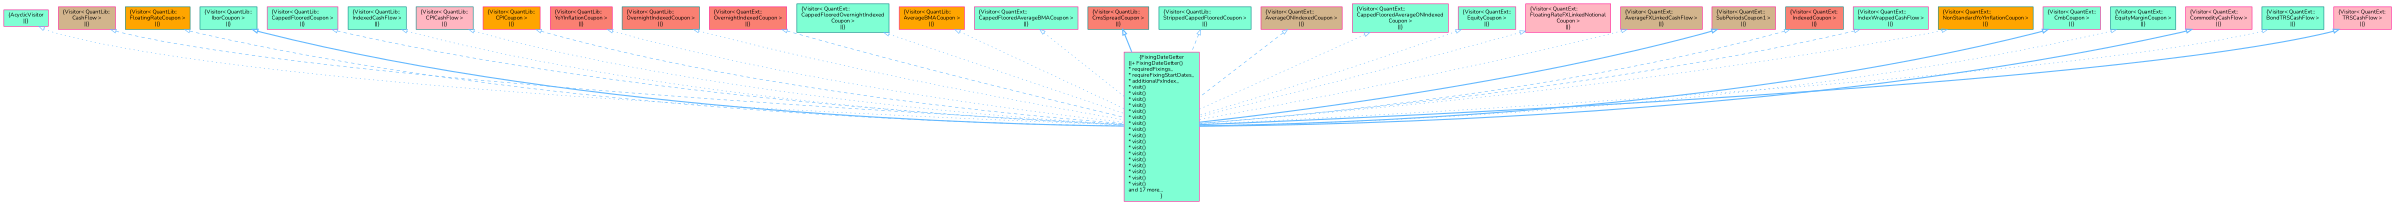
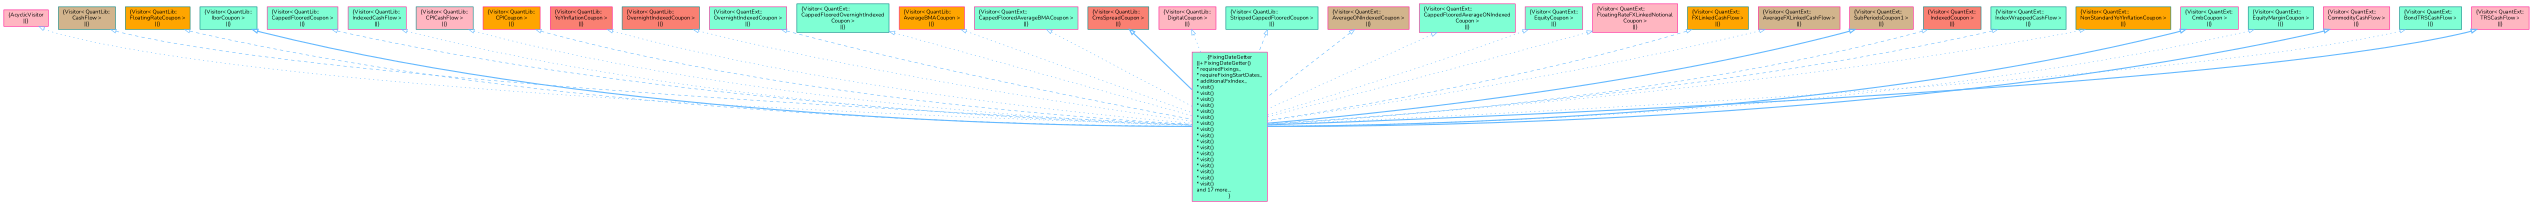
(26, 18) -> (26, 18)
(87, 18) -> (87, 18)
(377, 18) -> (377, 18)
(748, 18) -> (748, 18)
none -> (1187, 18)
none -> (1718, 18)
(1891, 18) -> (2028, 18)
